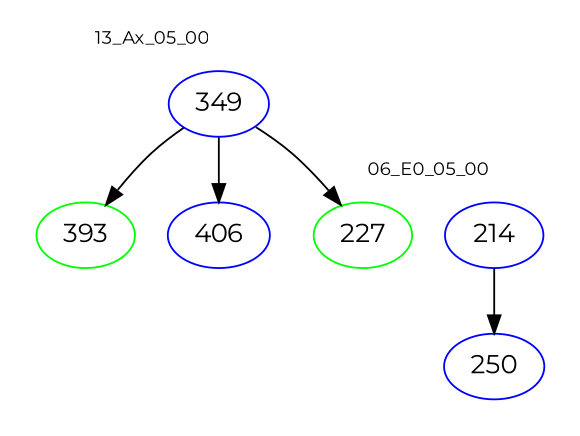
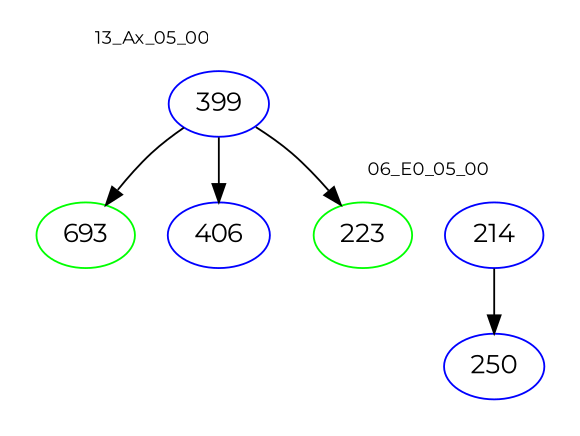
(219, 104) -> (219, 104)
(86, 235) -> (86, 235)
(363, 235) -> (363, 235)
